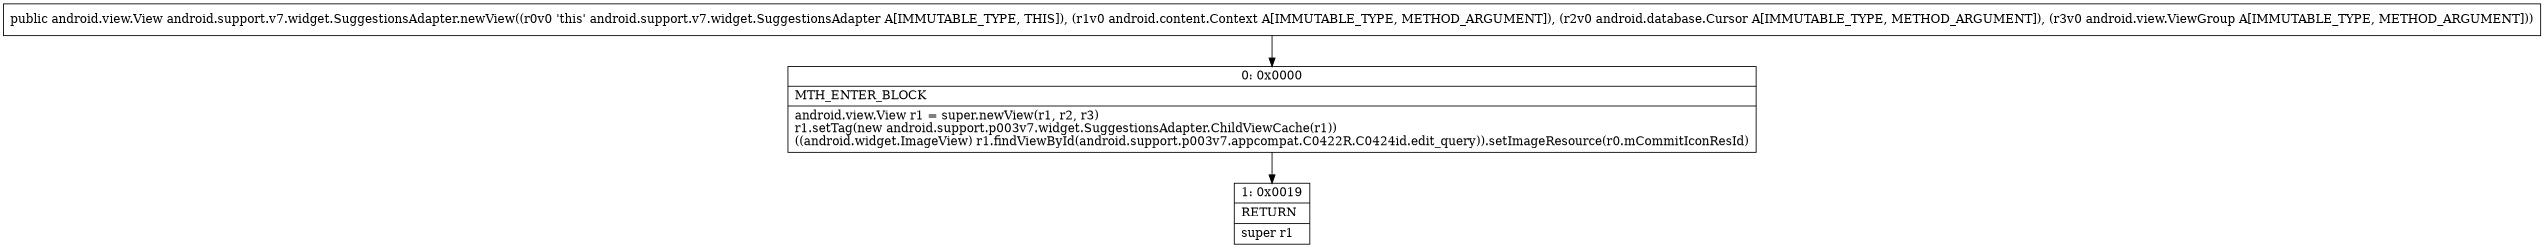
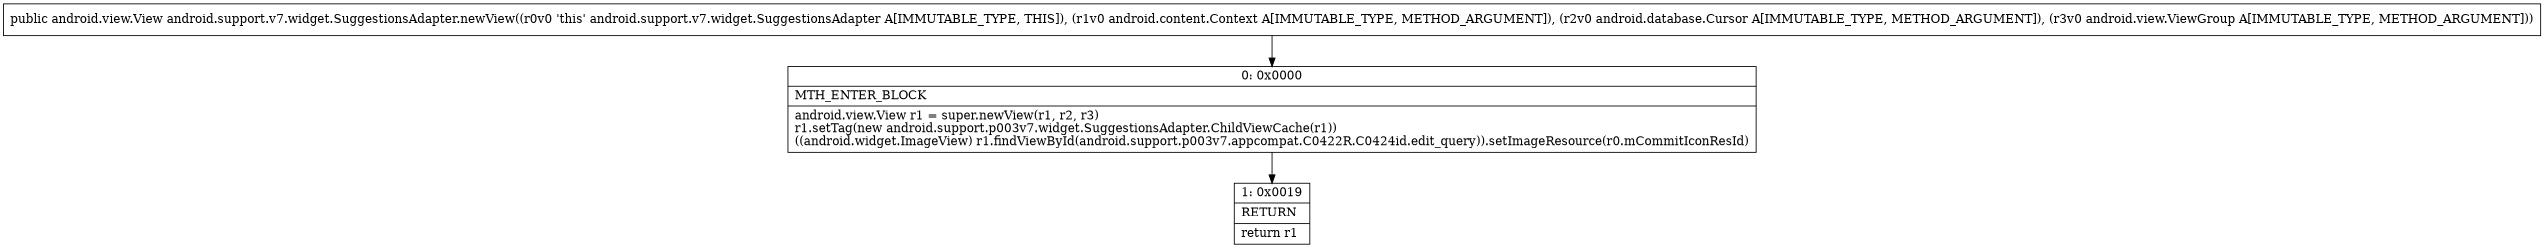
(1267, 233) -> (1270, 233)
